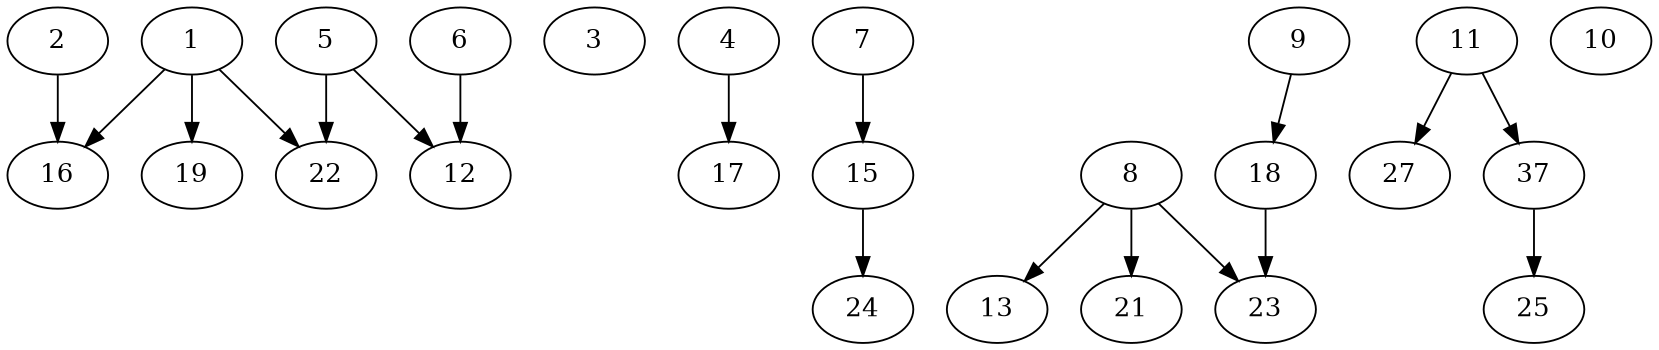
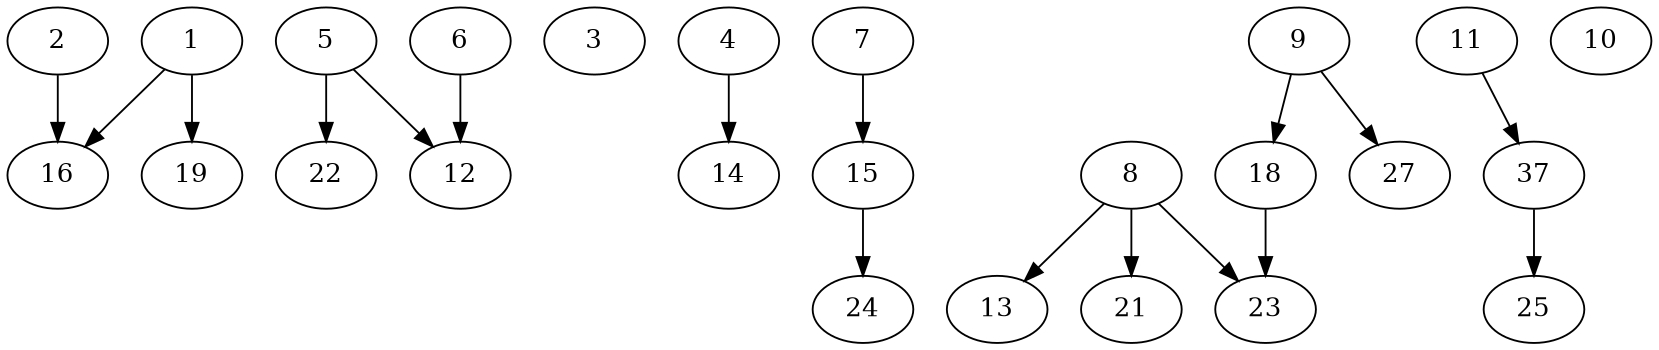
(1438, 100) -> (1344, 101)
(252, 101) -> none
(729, 175) -> (729, 175)
